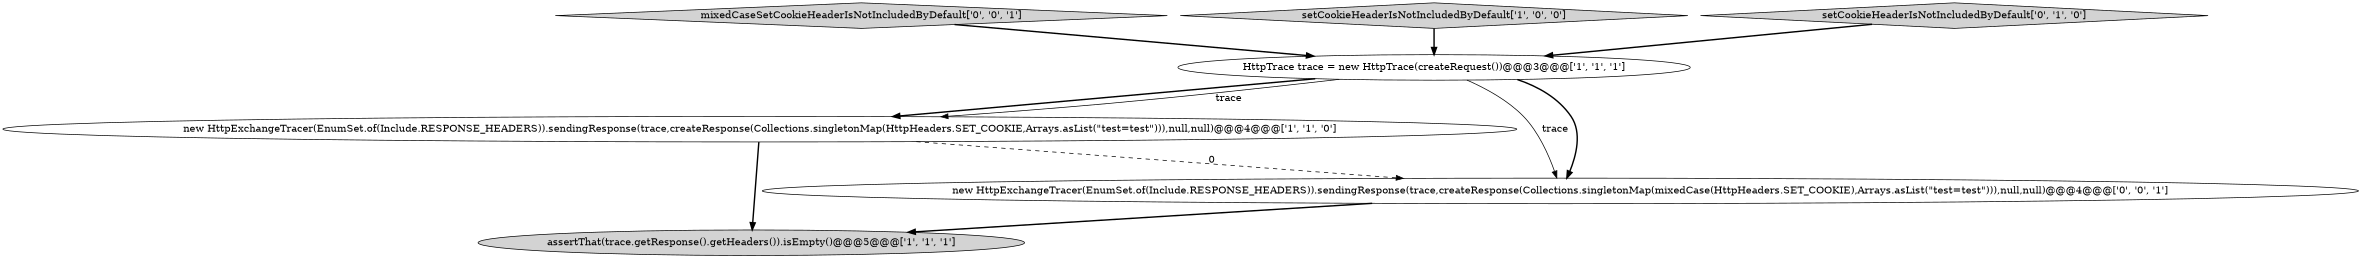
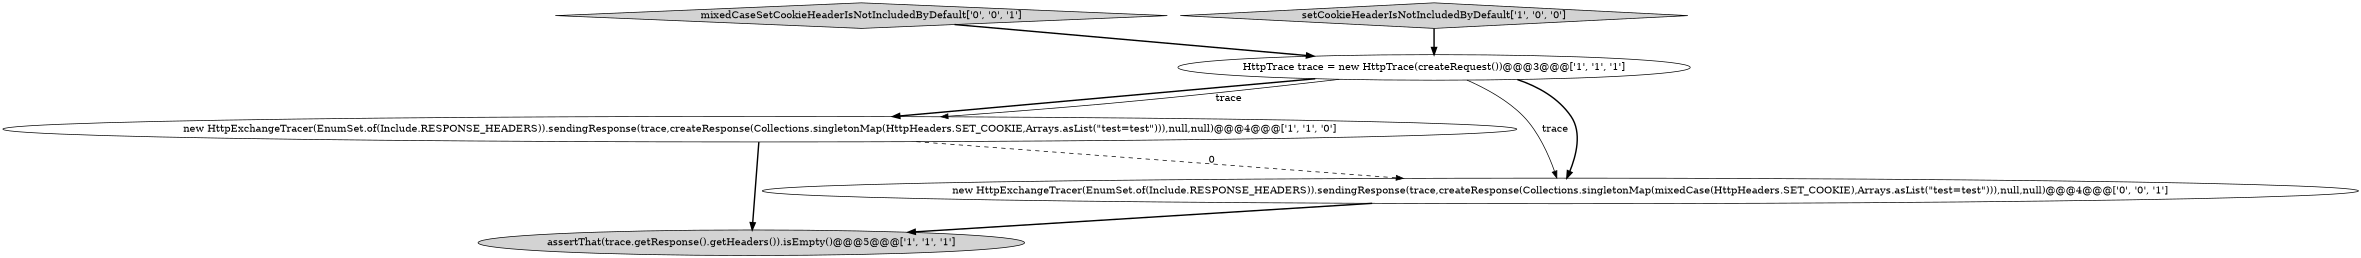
(1954, 16) -> none
